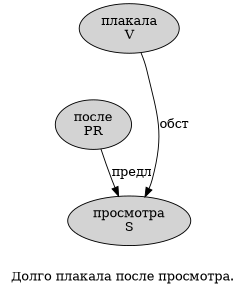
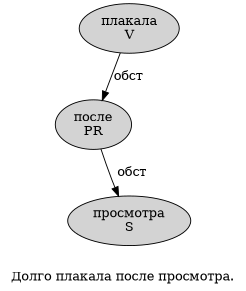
(158, 120) -> (113, 72)
(132, 173) -> (132, 173)
